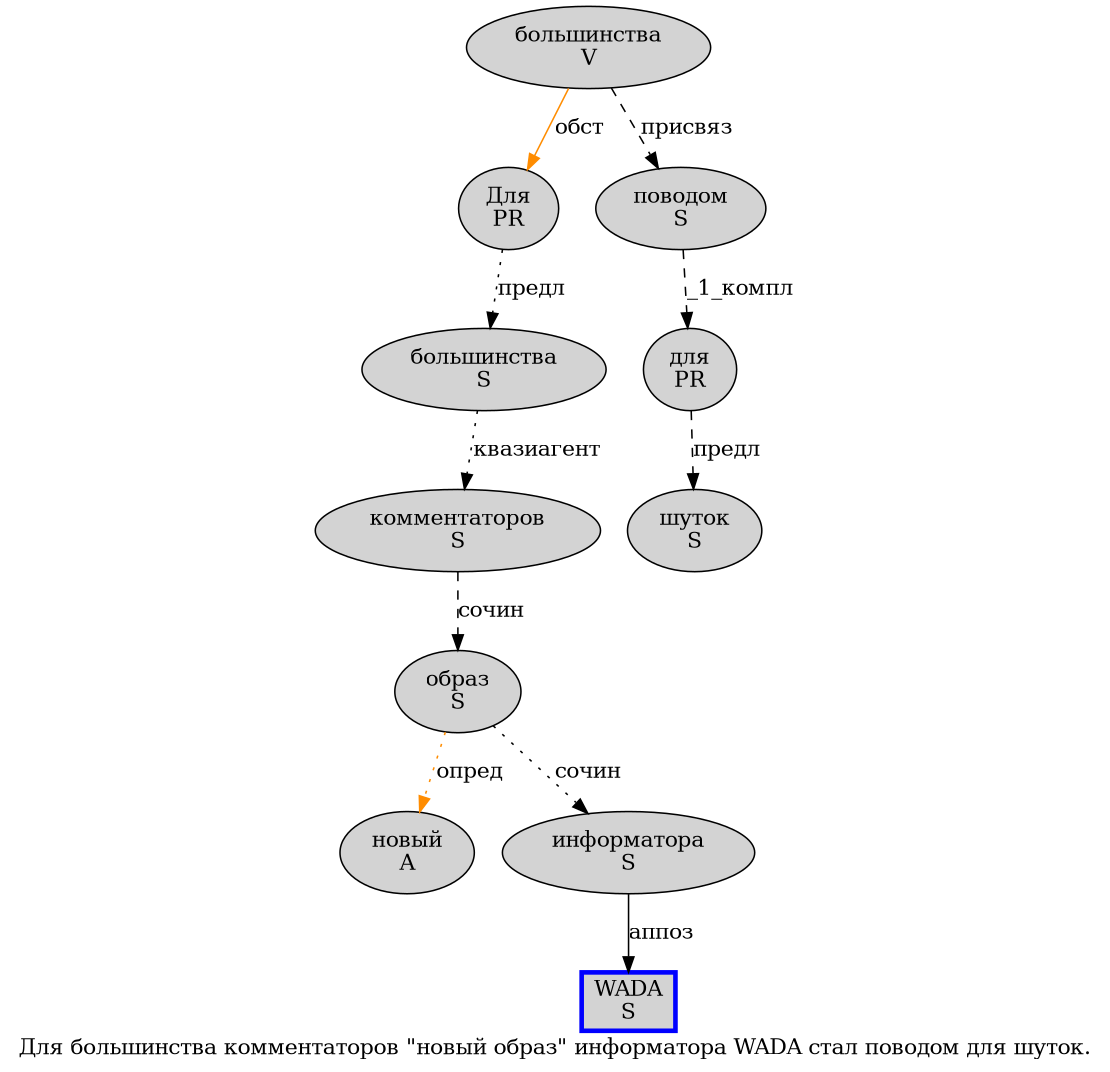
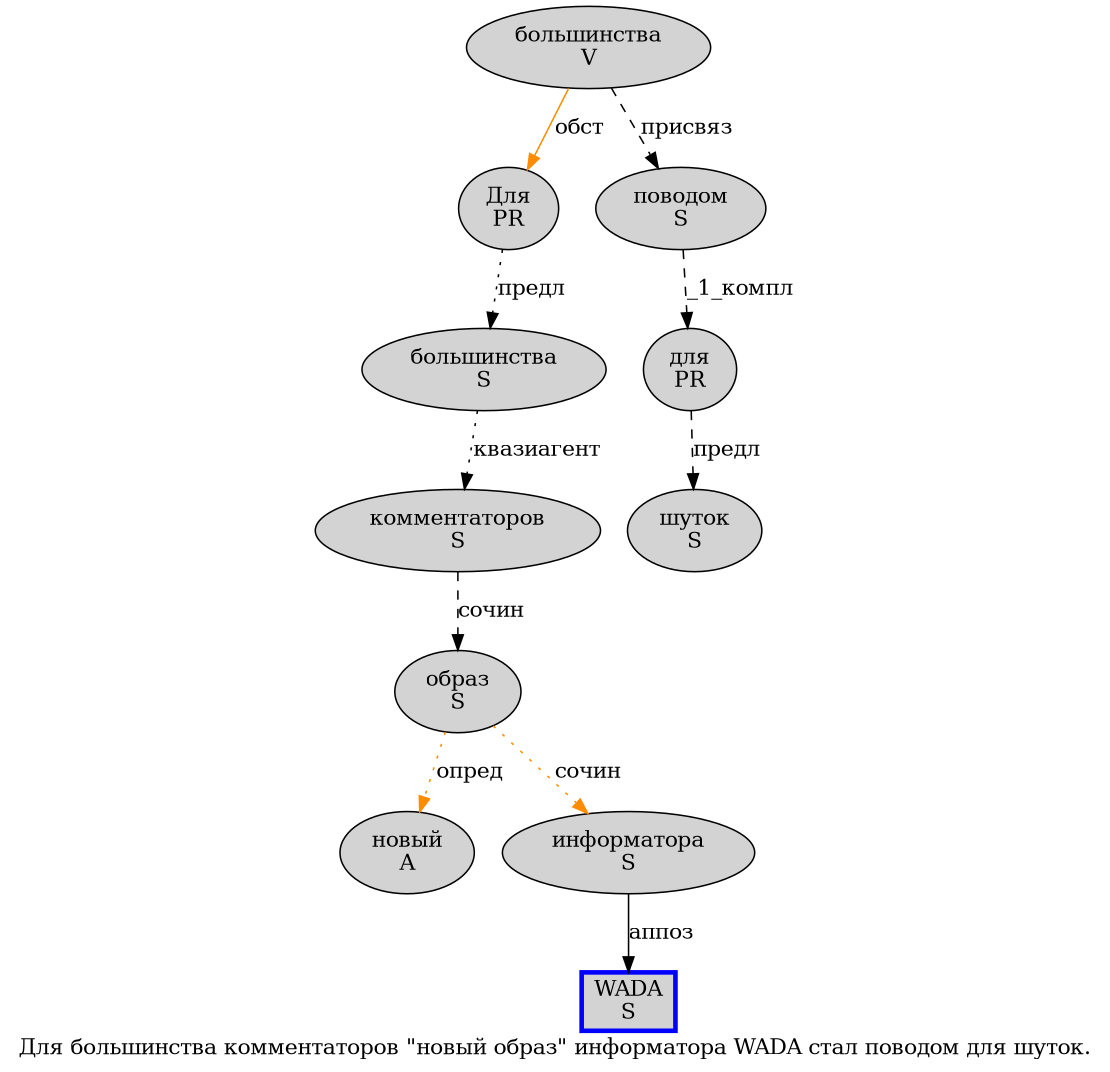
(535, 764) -> (535, 764)
